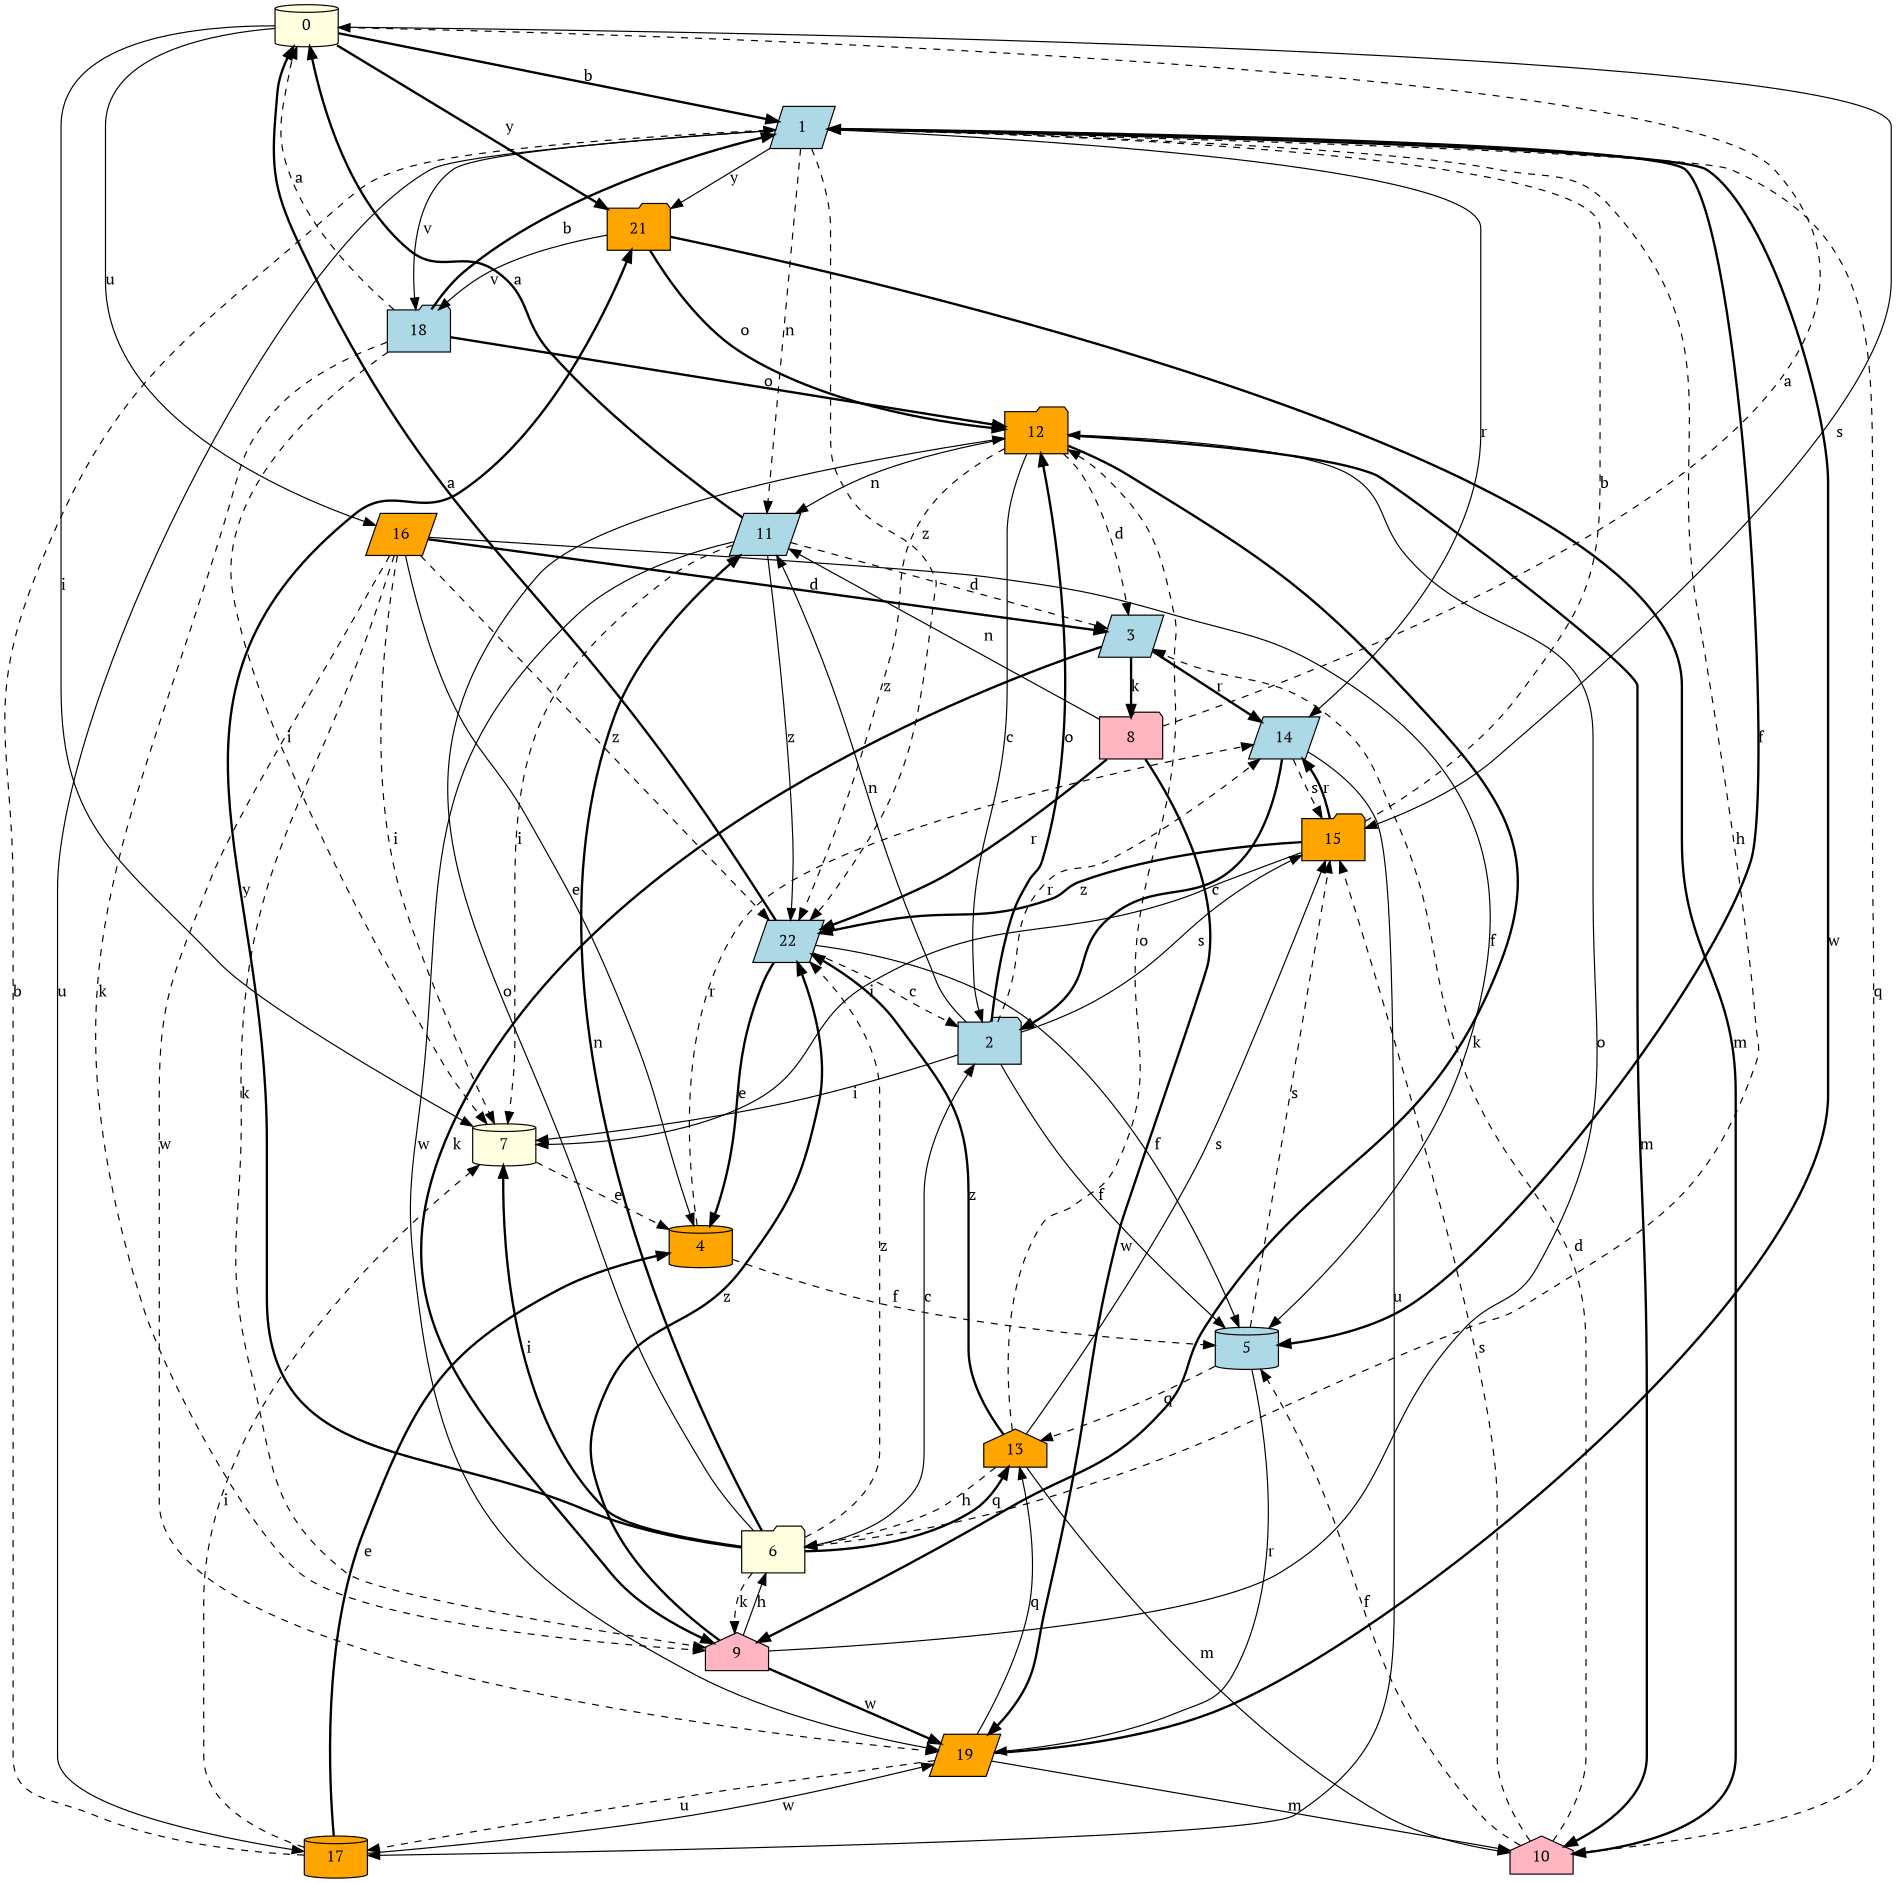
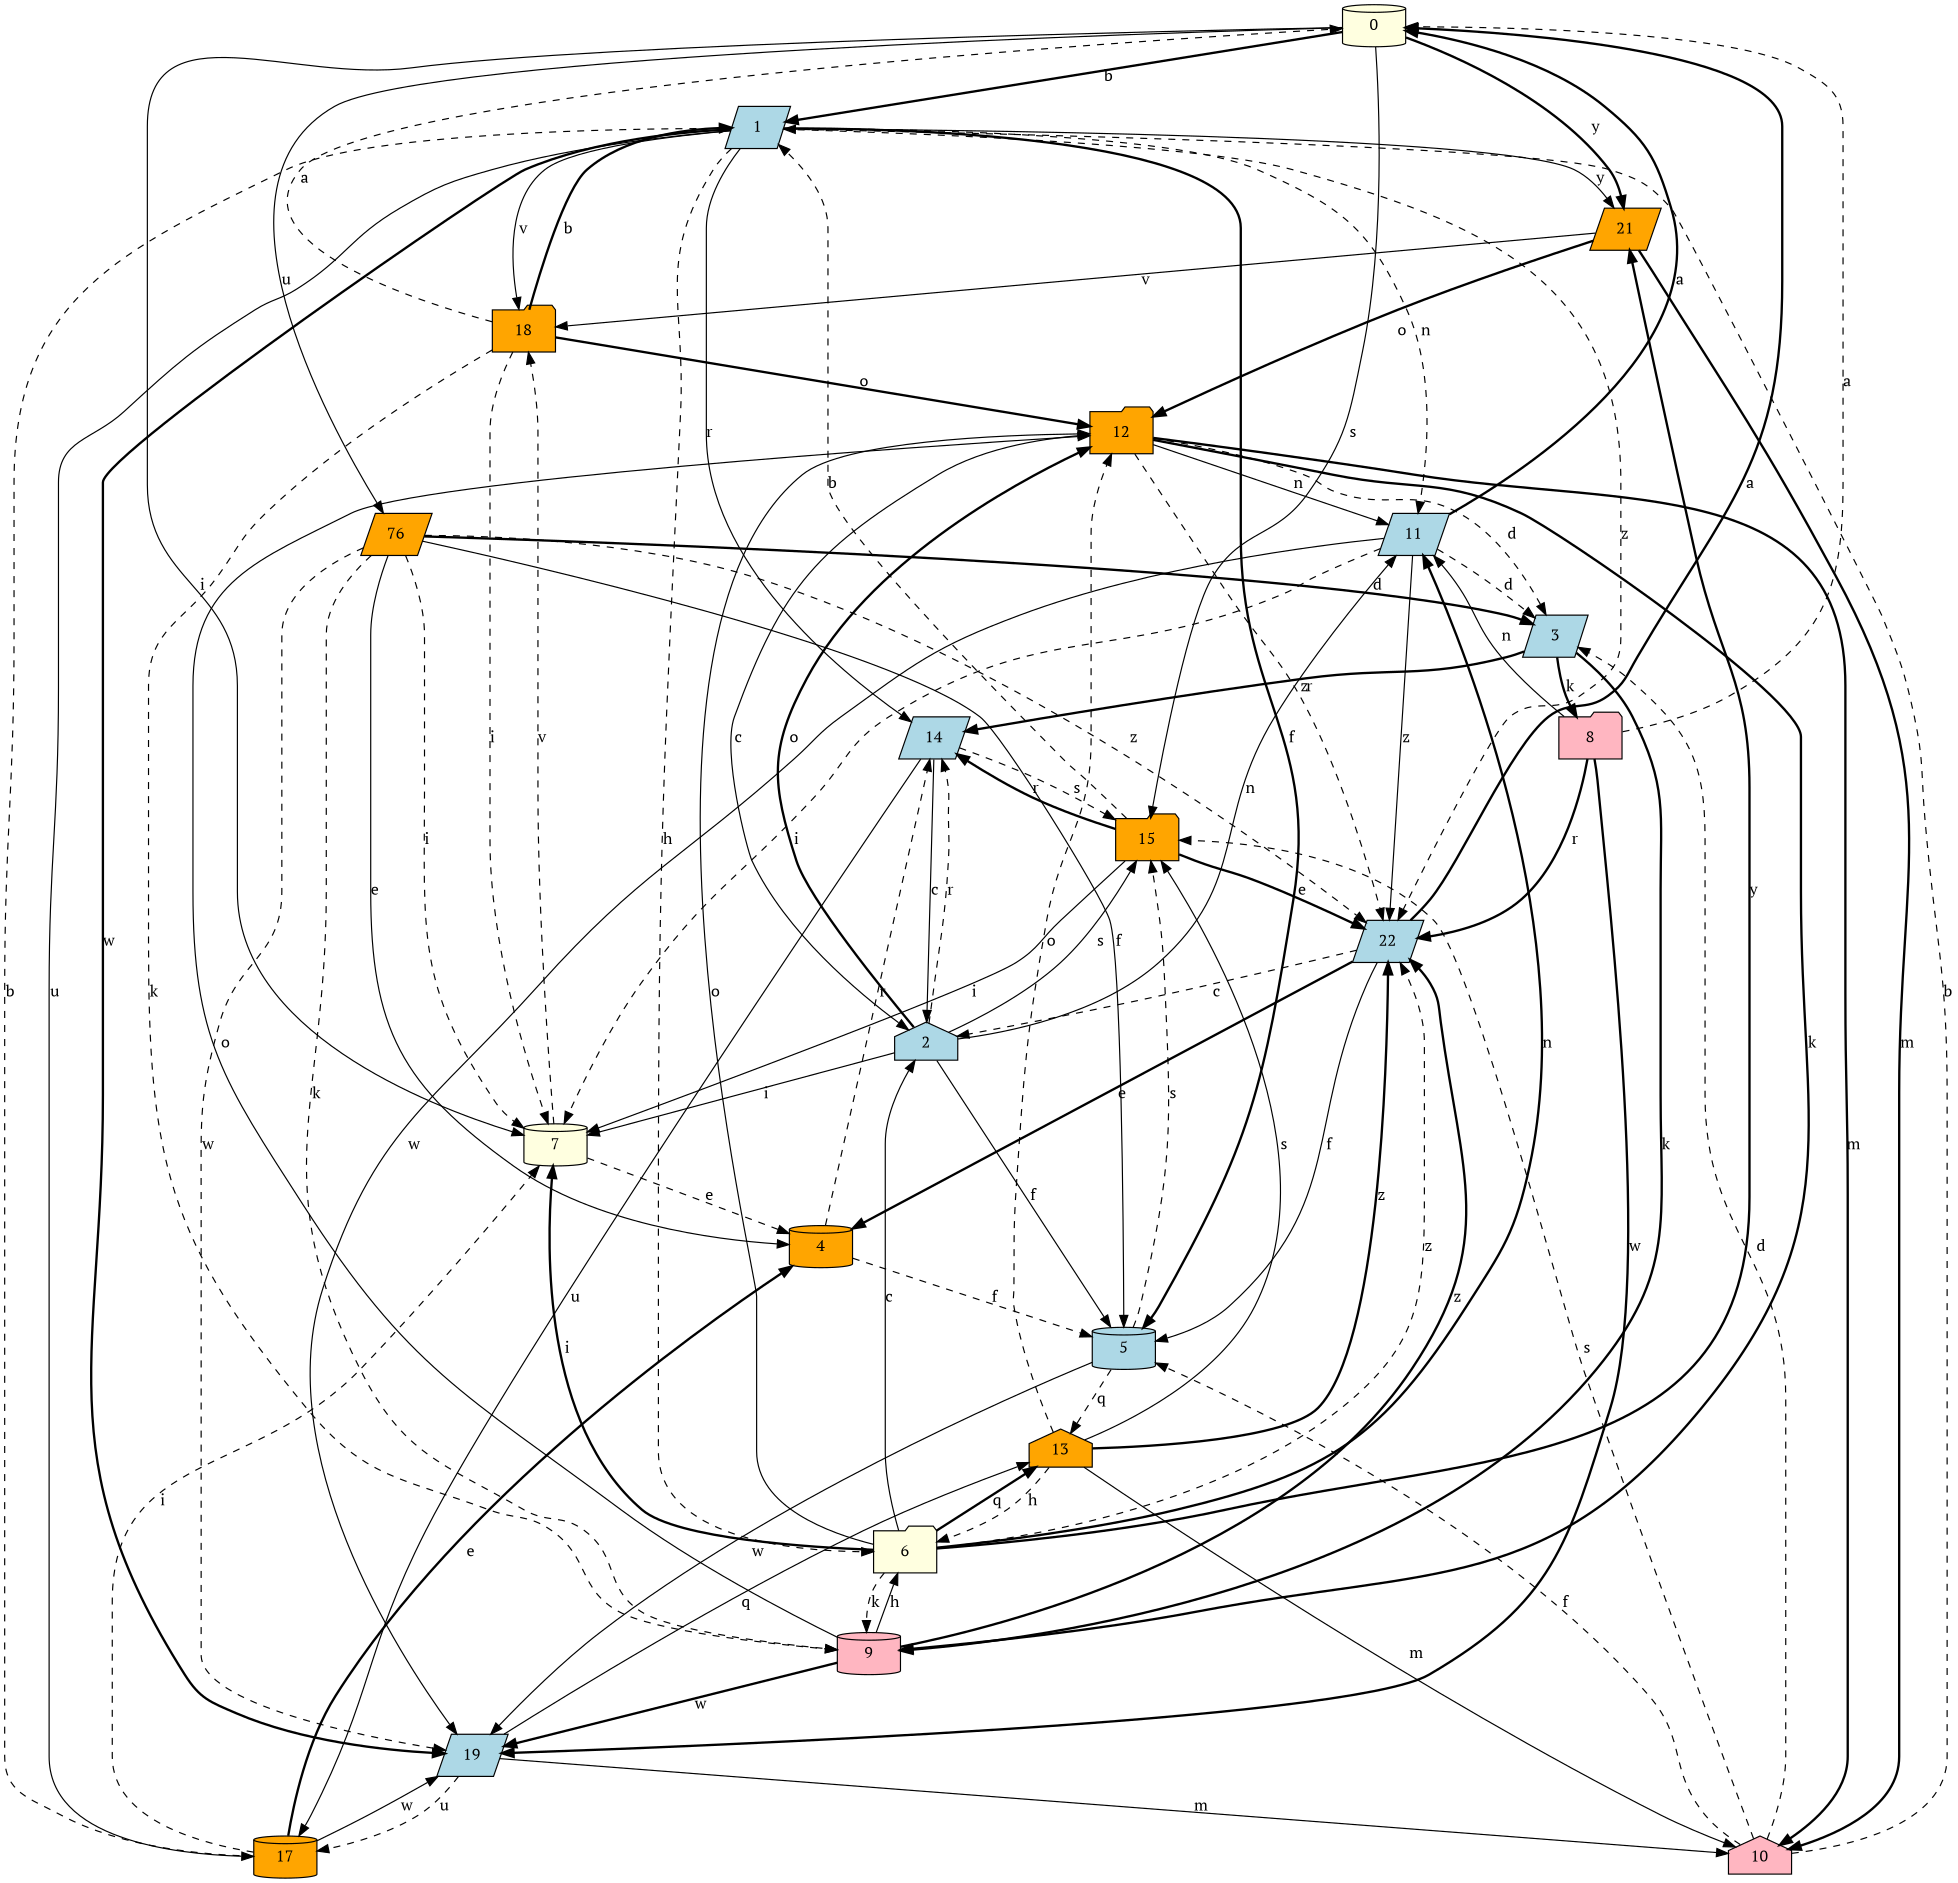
(639, 229) -> (1626, 229)
(419, 331) -> (524, 331)
(401, 534) -> (396, 534)
(1828, 743) -> (103, 853)
none -> (538, 744)
(1084, 891) -> (1302, 891)
(1165, 894) -> (930, 885)
(1878, 992) -> (1948, 992)
(990, 1043) -> (926, 1043)
(1271, 1552) -> (758, 1552)
(737, 1654) -> (869, 1654)
(965, 1755) -> (472, 1755)
